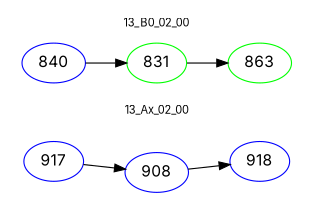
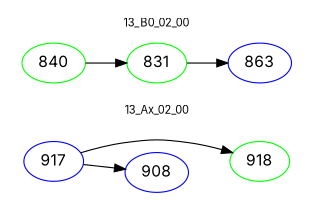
(54, 63) -> (54, 63)
(260, 63) -> (260, 63)
(260, 161) -> (260, 161)
(204, 167) -> (151, 140)
